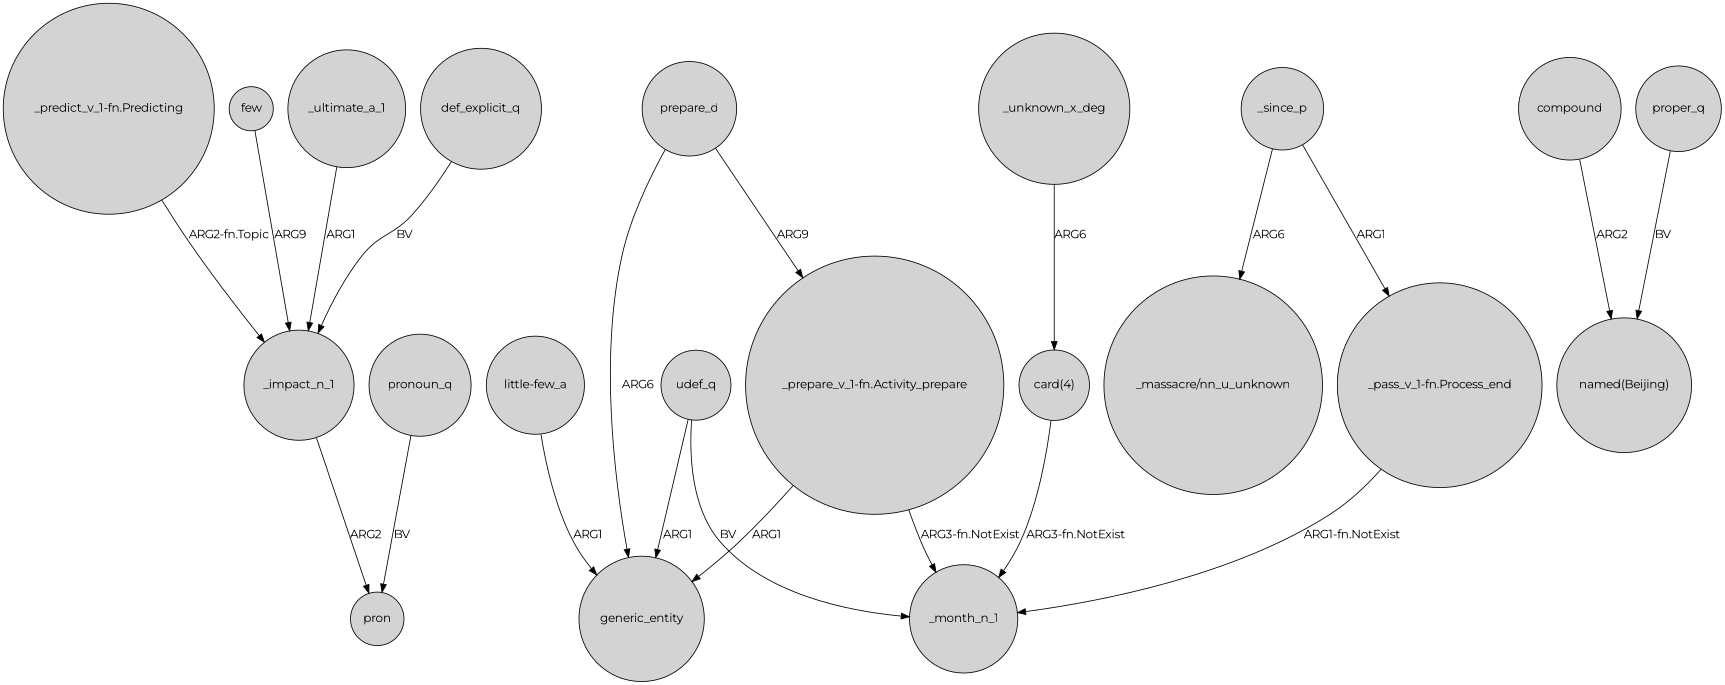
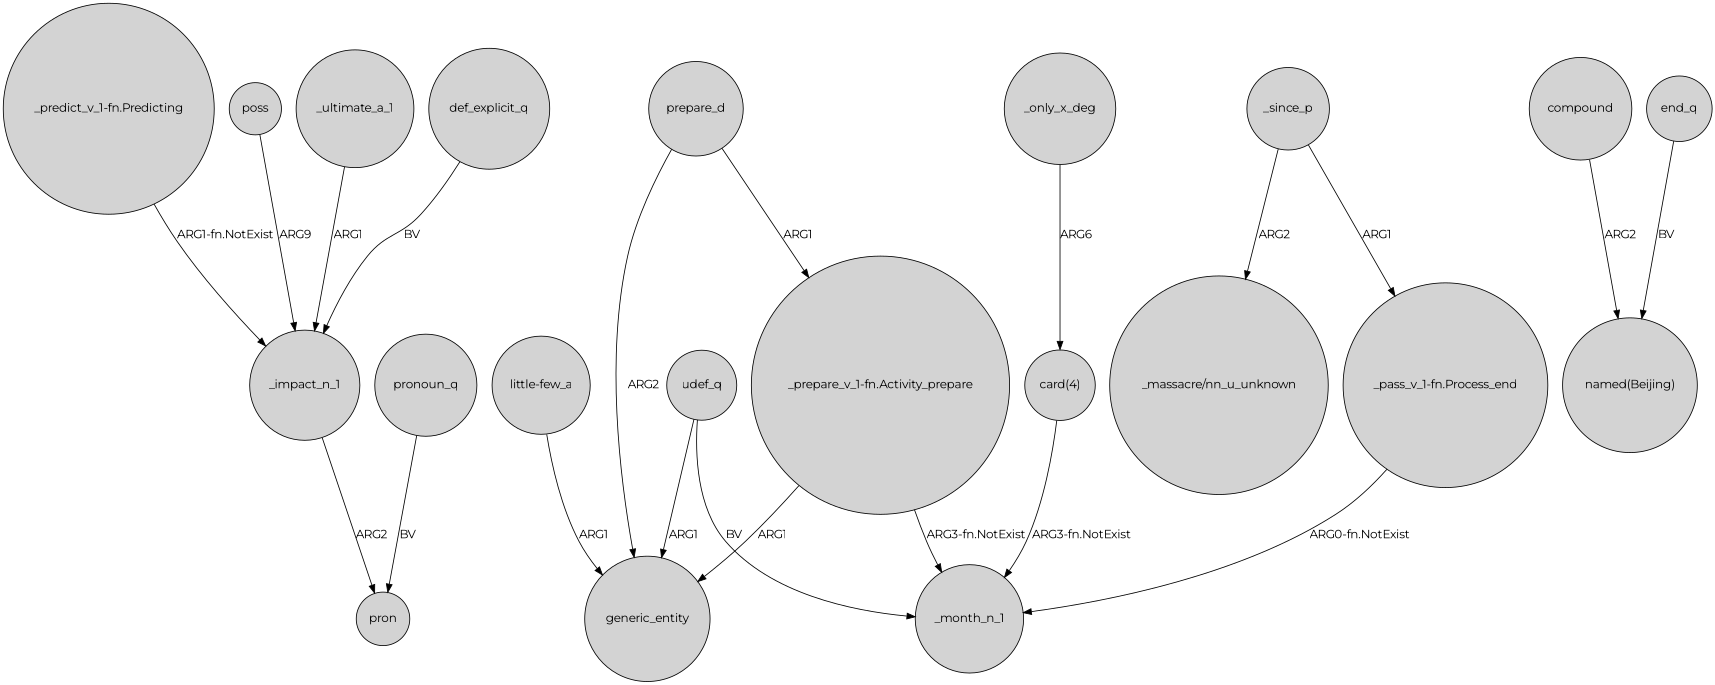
(251, 109) -> (255, 109)
(1054, 109) -> (1060, 109)
(1679, 109) -> (1679, 109)
(229, 235) -> (226, 235)
(793, 235) -> (798, 235)
(1269, 235) -> (1275, 235)
(638, 385) -> (644, 385)
(1352, 535) -> (1360, 535)
